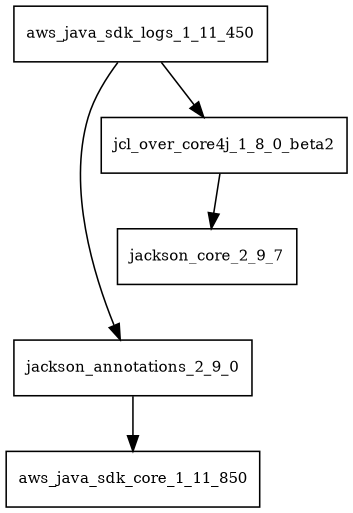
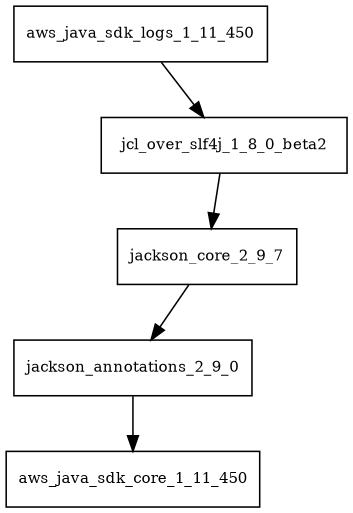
(224, 145) -> (224, 145)
(81, 192) -> (174, 306)
(133, 479) -> (133, 479)
